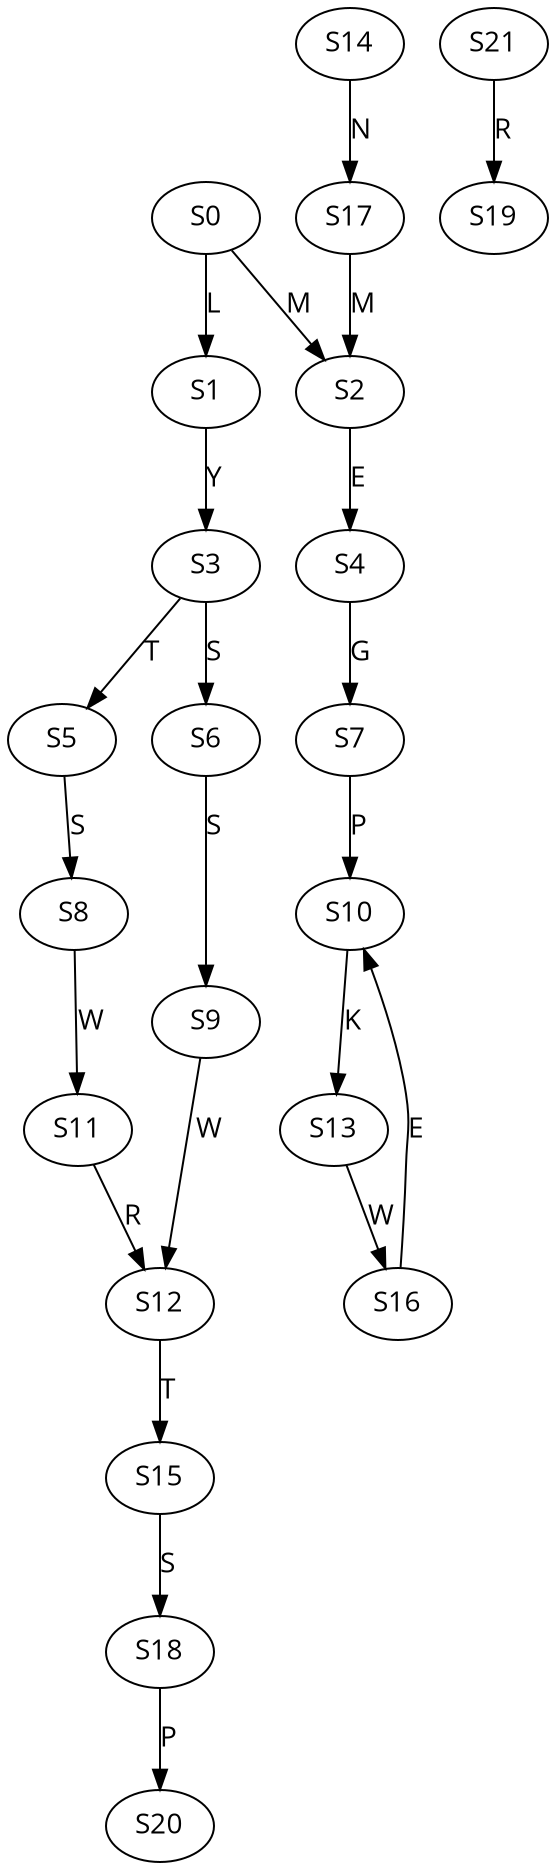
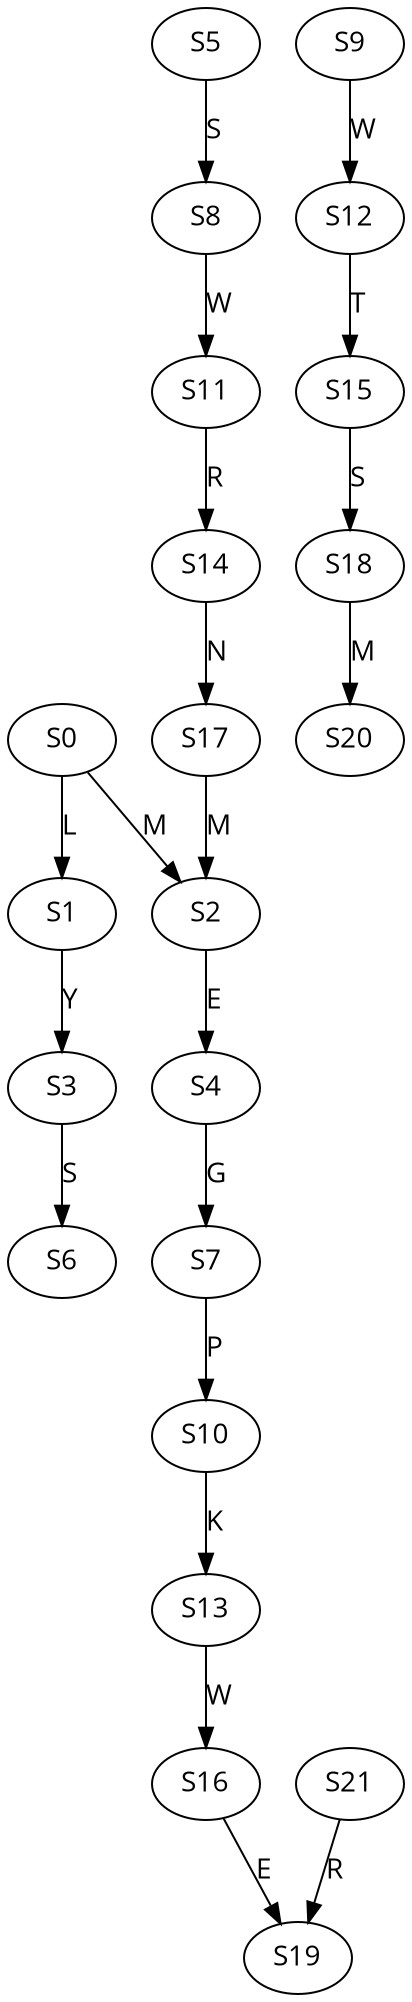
(140, 645) -> none
(206, 871) -> none
(408, 1116) -> (247, 1862)
(115, 1208) -> (206, 469)
(169, 1739) -> (363, 653)
